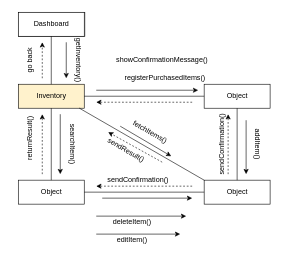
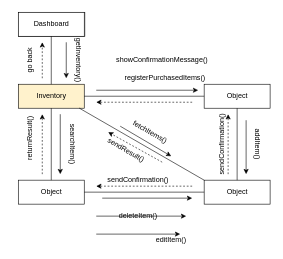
(132, 222) -> (138, 216)
(132, 240) -> (171, 240)
